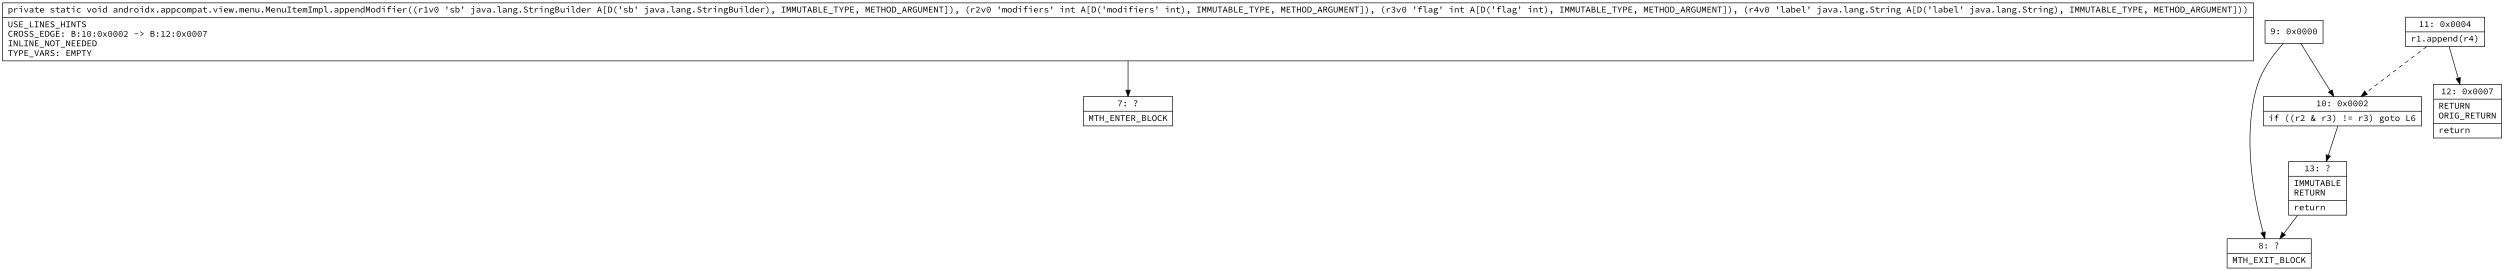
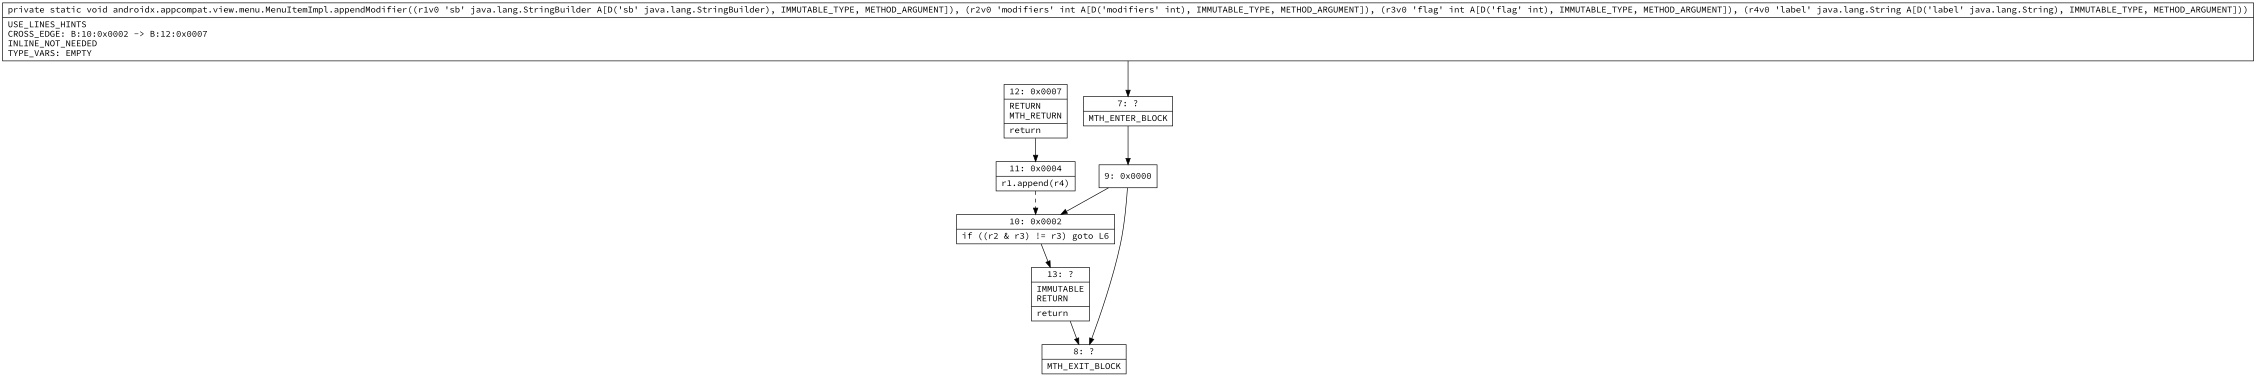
(2454, 62) -> (1036, 147)
(2467, 116) -> (1036, 116)
none -> (1128, 142)
